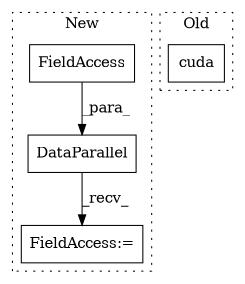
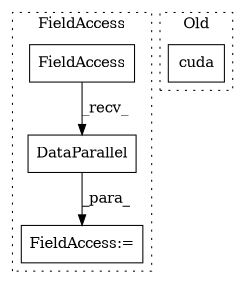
(82, 24) -> (82, 24)
(106, 109) -> (105, 109)
(105, 199) -> (106, 199)
